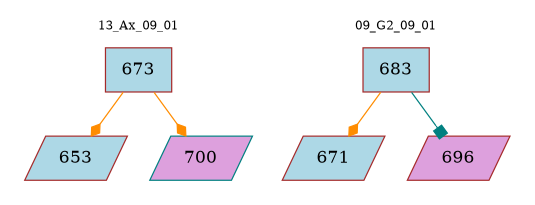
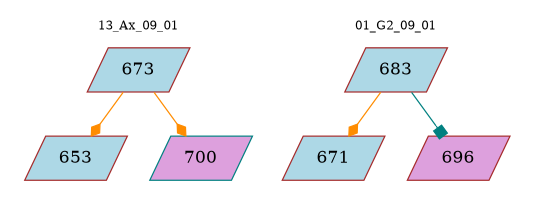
(396, 26) -> (396, 26)
(139, 70) -> (139, 70)
(396, 70) -> (396, 70)
